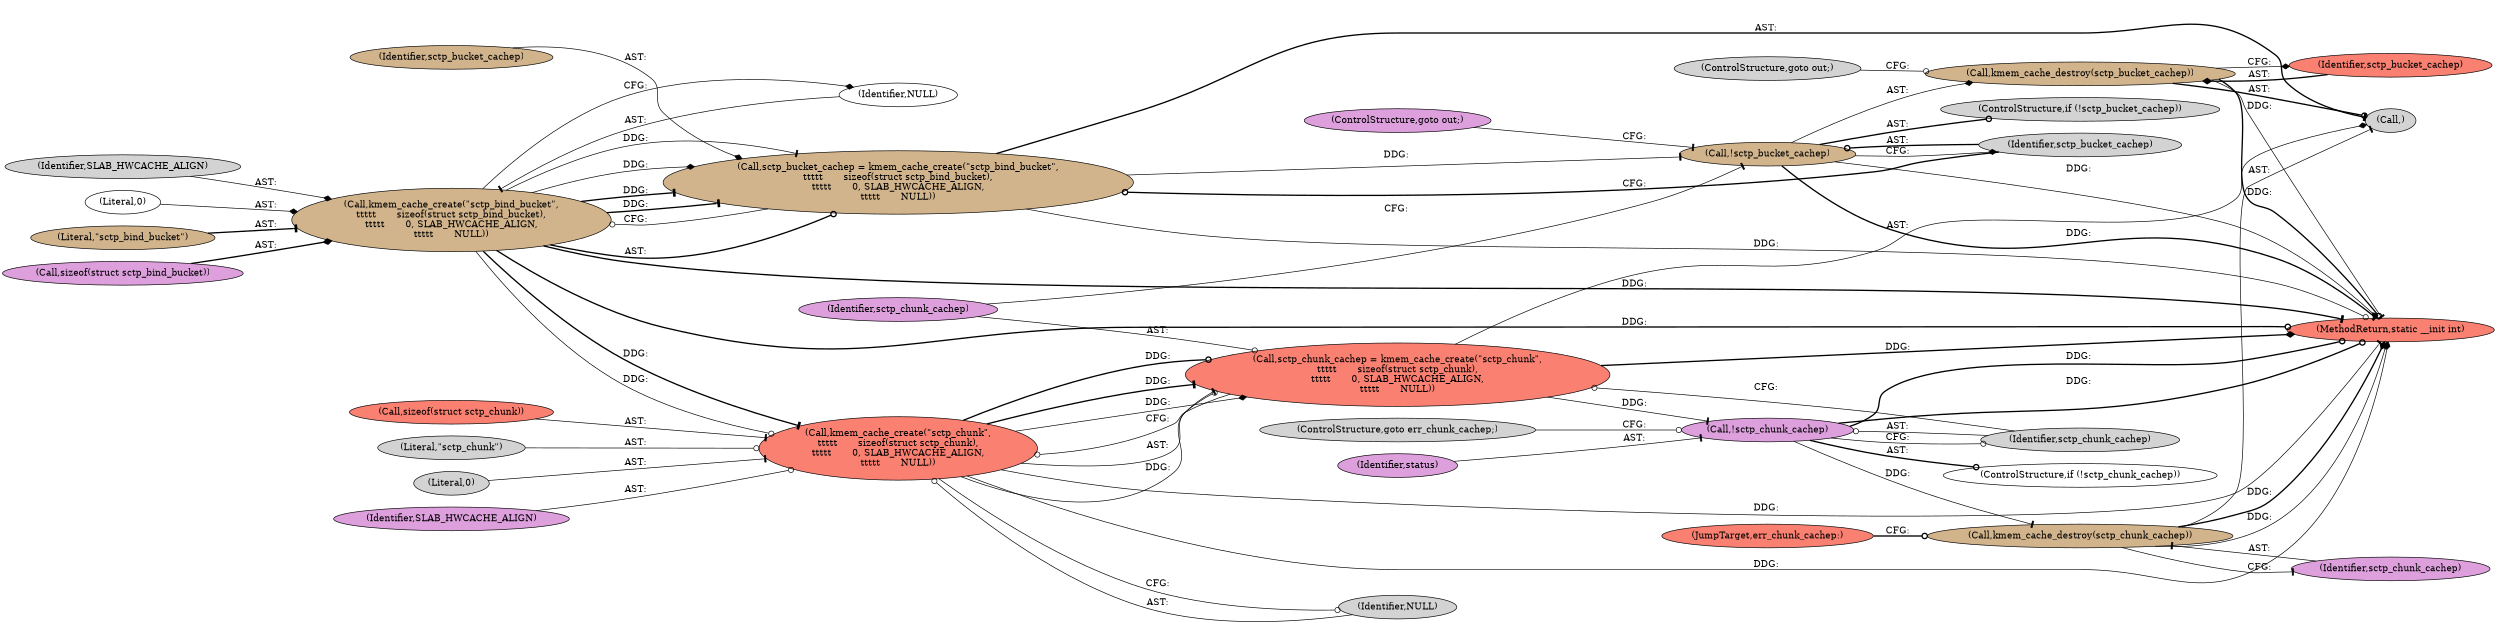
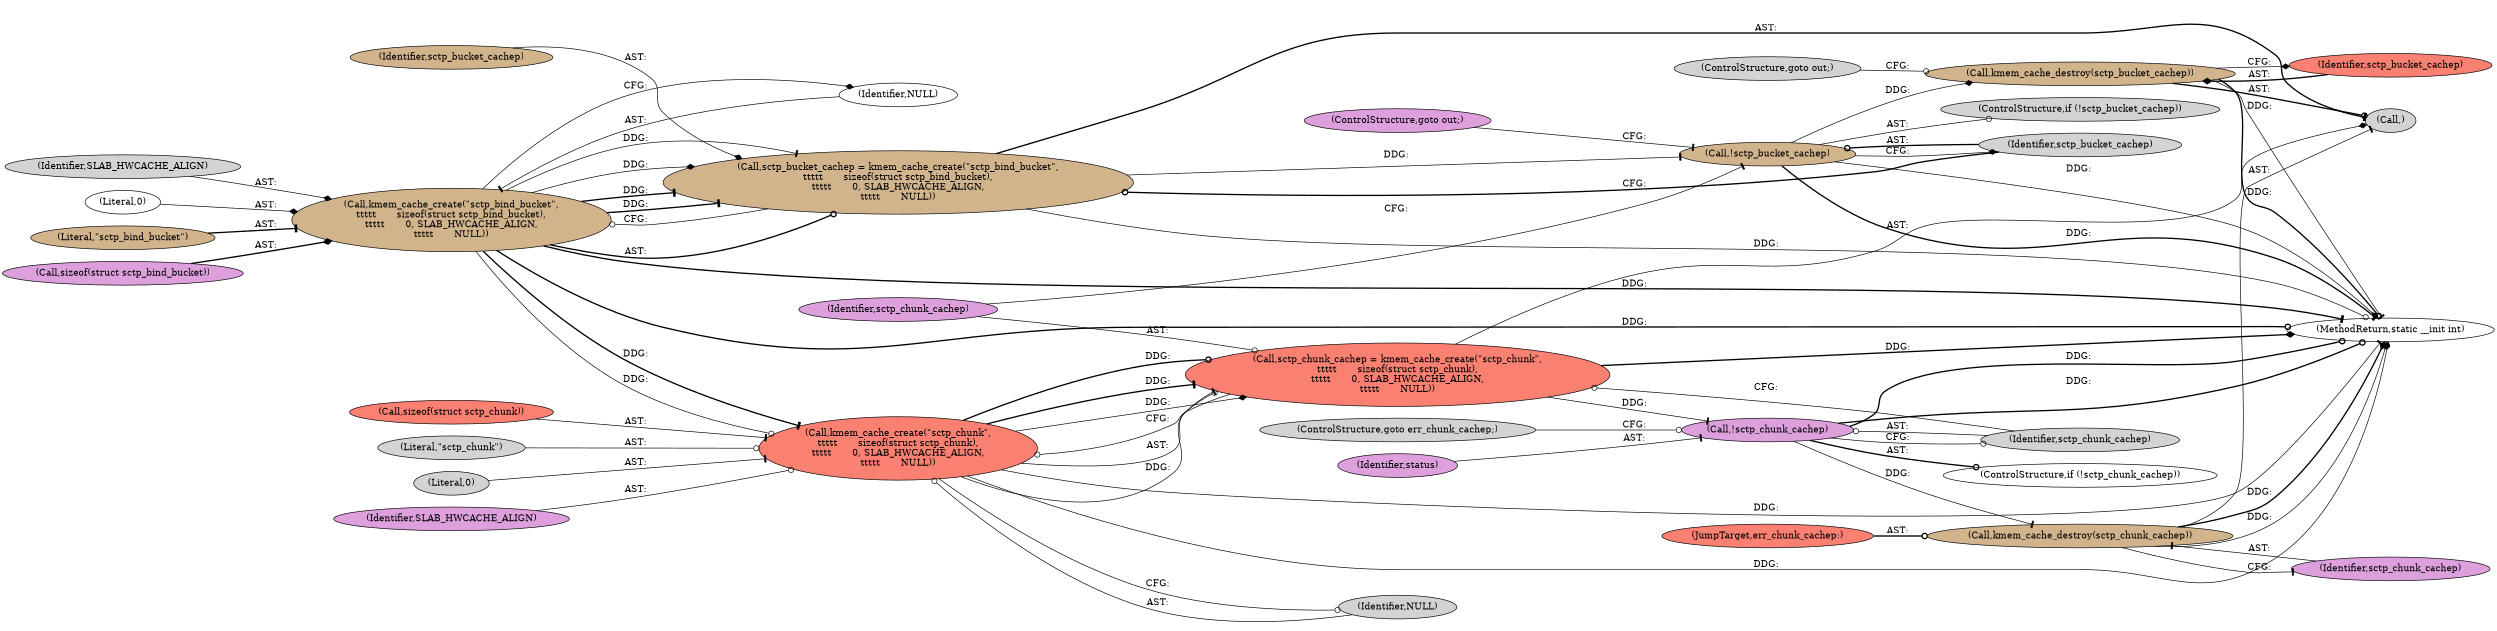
(1899, 91) -> (1899, 91)
(1903, 130) -> (1903, 130)
(2391, 330) -> (2391, 330)
(1899, 531) -> (1899, 531)
